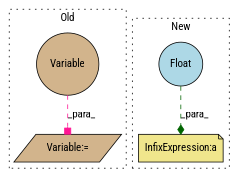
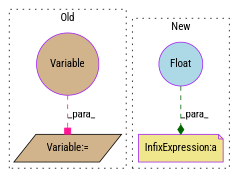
(68, 64) -> (68, 64)
(181, 64) -> (181, 64)
(181, 148) -> (181, 148)
